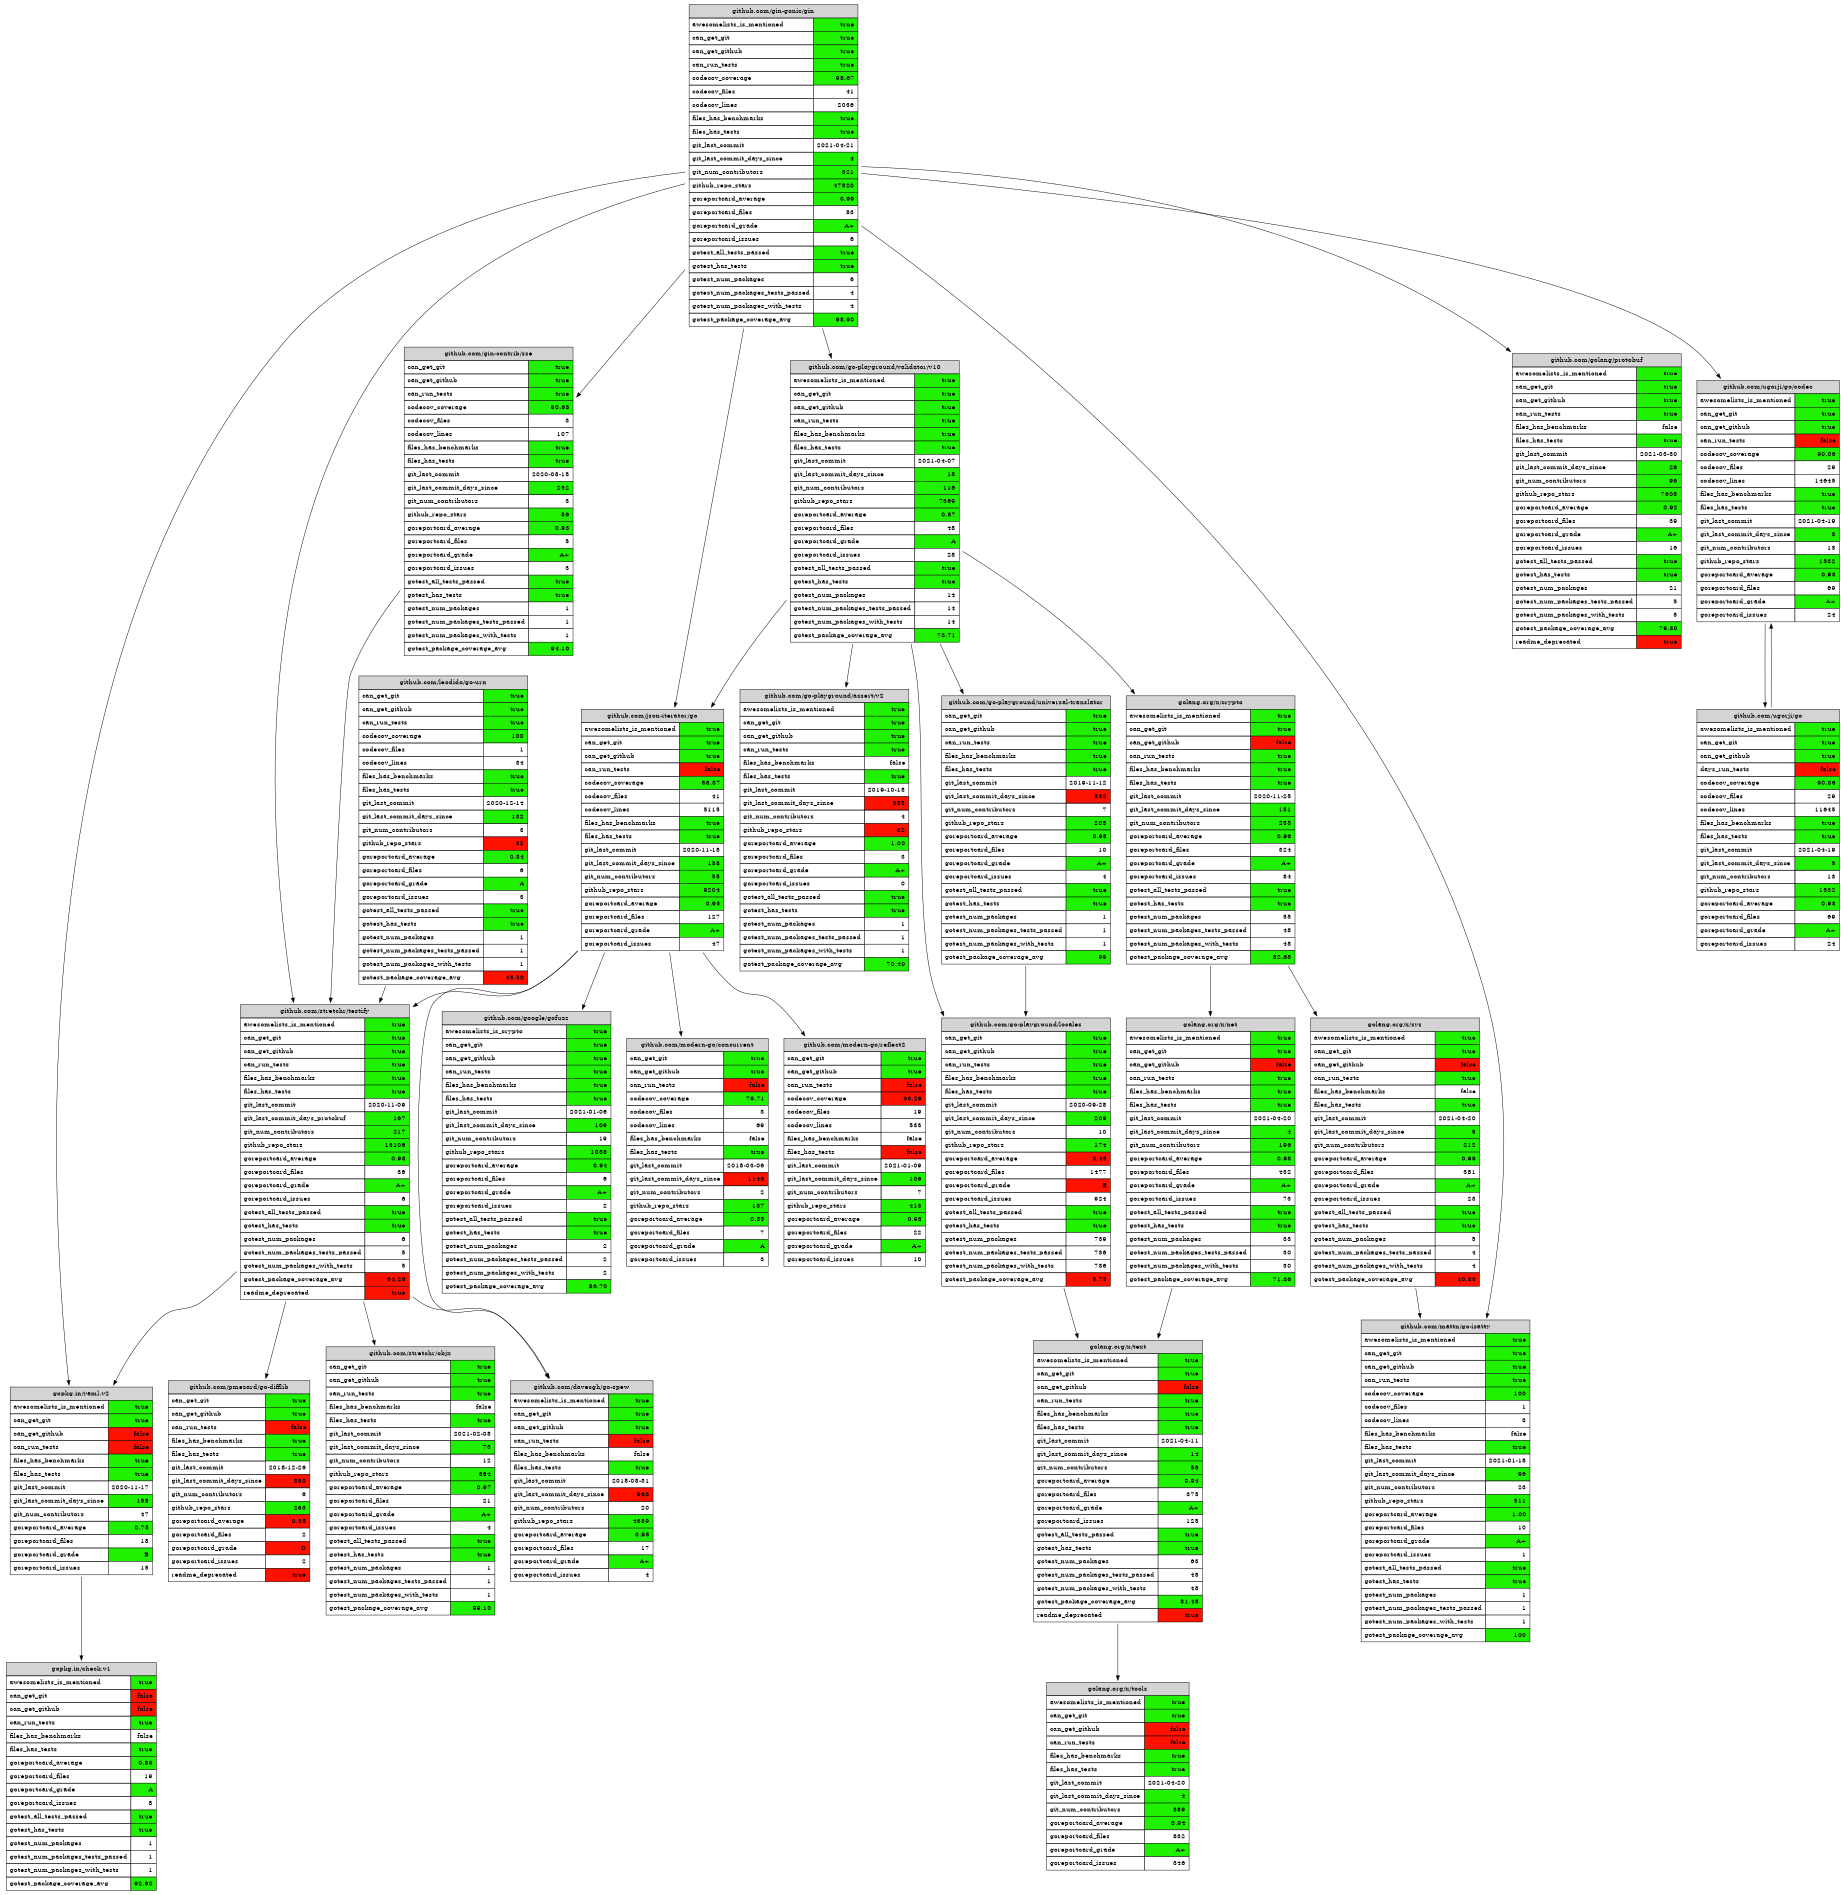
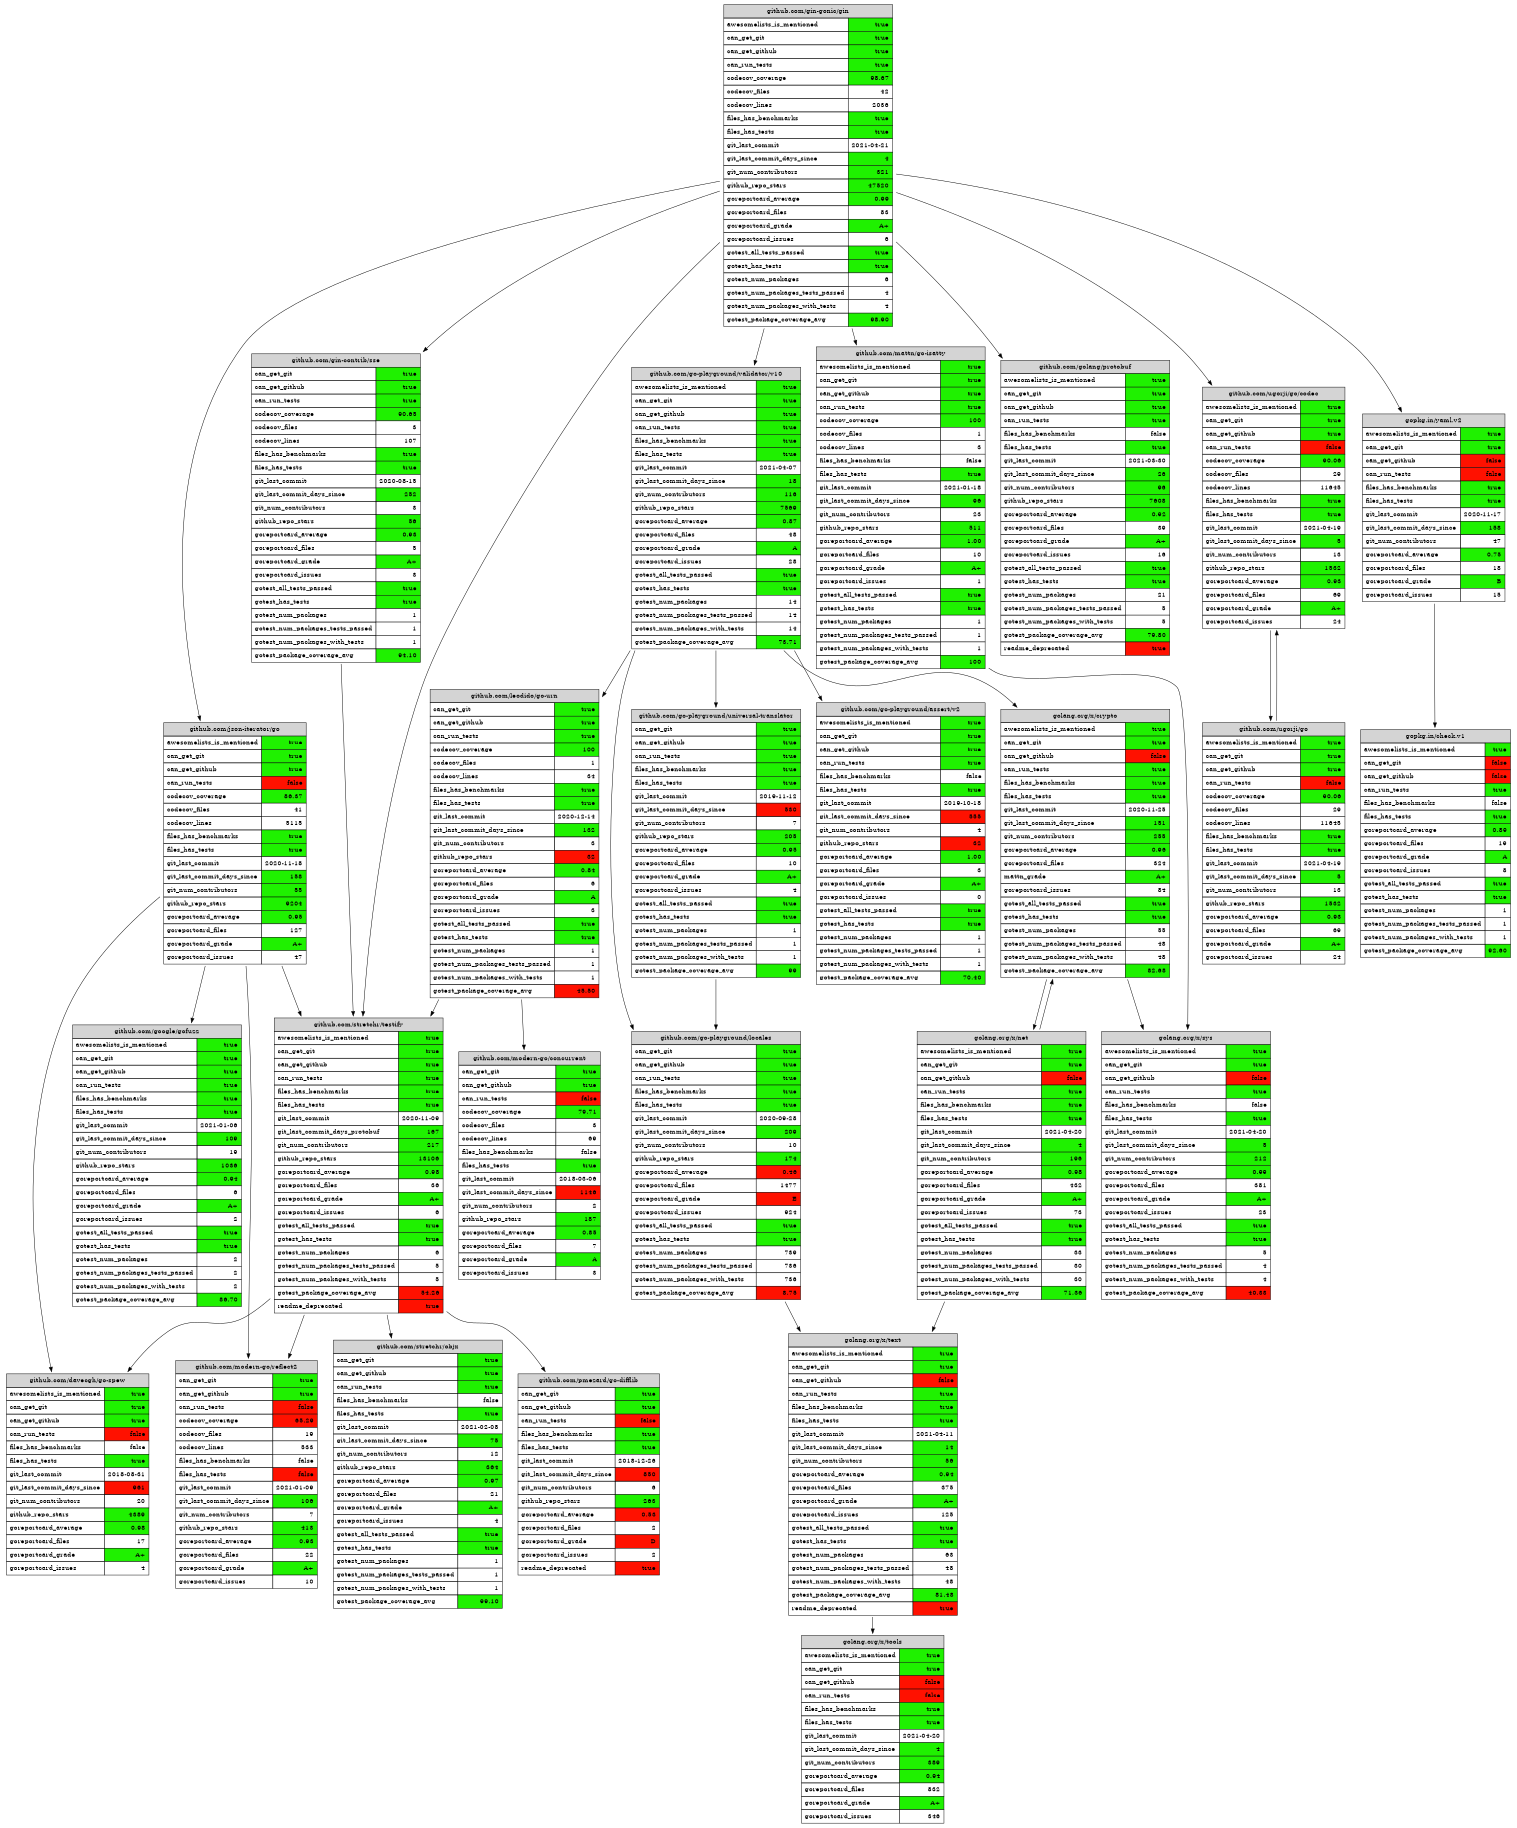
(850, 92) -> (885, 92)
(1825, 481) -> (1331, 487)
(748, 650) -> (618, 672)
(1725, 769) -> (1229, 783)
(1162, 863) -> (1025, 877)
(675, 992) -> (523, 1022)
none -> (1046, 1007)
(484, 1031) -> (122, 1045)
(1418, 1301) -> (1186, 759)
(166, 1314) -> (297, 1334)
(643, 1494) -> (139, 1488)
